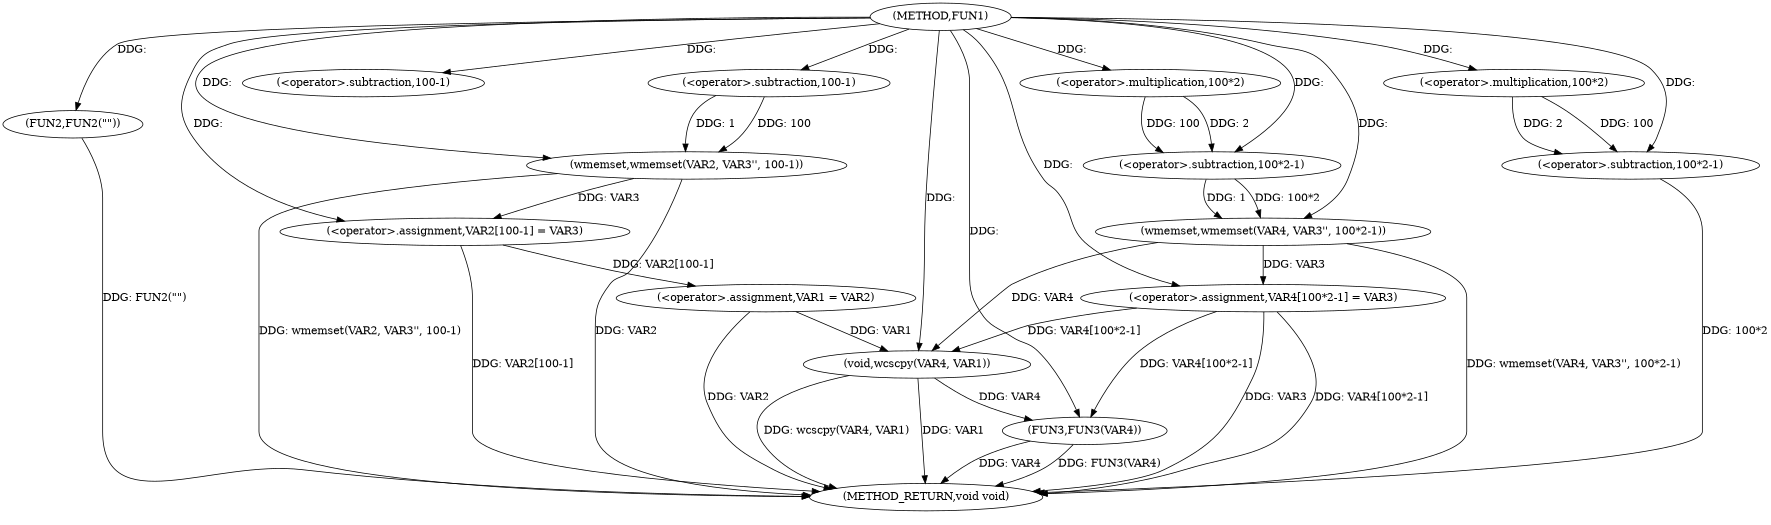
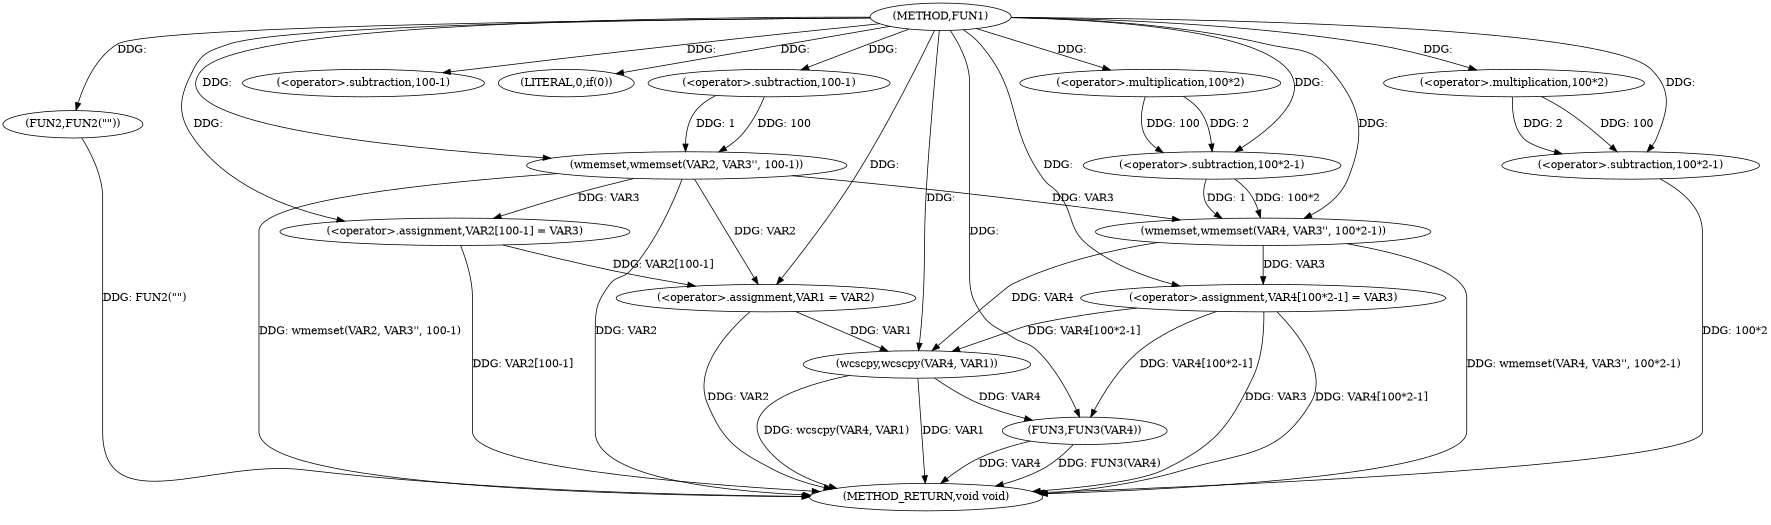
none -> (566, 83)
none -> (866, 159)
none -> (983, 195)
none -> (724, 228)
(917, 364) -> (917, 364)
